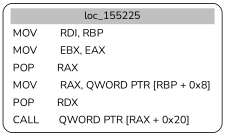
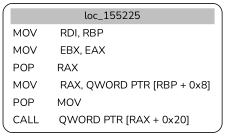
(46, 103) -> (47, 103)
